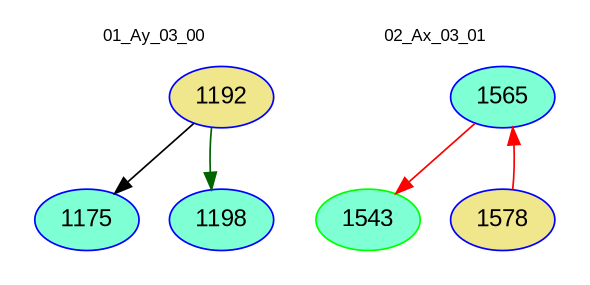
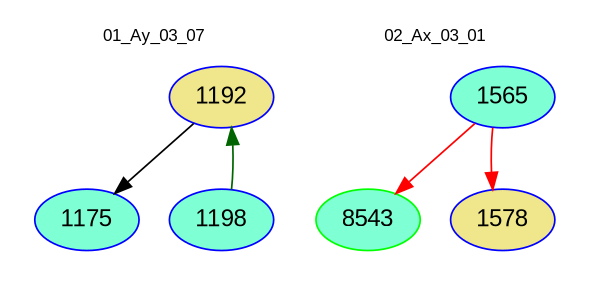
(154, 37) -> (154, 37)
(210, 150) -> (233, 167)
(514, 167) -> (491, 150)
(368, 220) -> (368, 220)
